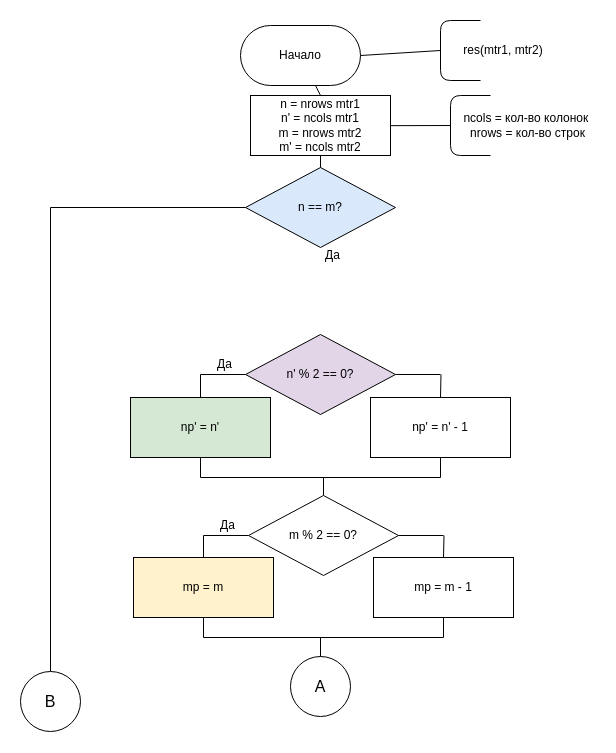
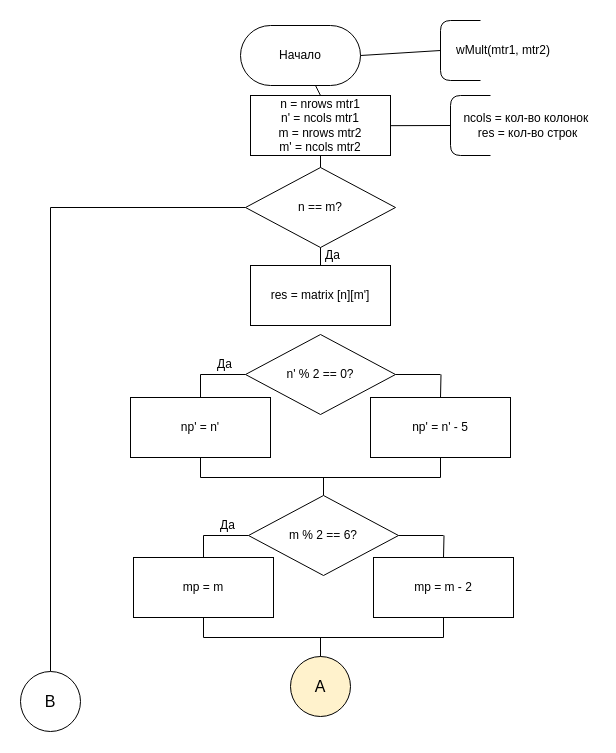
(504, 51) -> (504, 51)
(528, 126) -> (528, 126)
(321, 208) -> (321, 208)
none -> (321, 257)
none -> (321, 296)
(321, 375) -> (321, 375)
(201, 428) -> (201, 428)
(441, 428) -> (441, 428)
(324, 536) -> (324, 536)
(204, 588) -> (204, 588)
(444, 588) -> (444, 588)
(321, 687) -> (321, 687)
